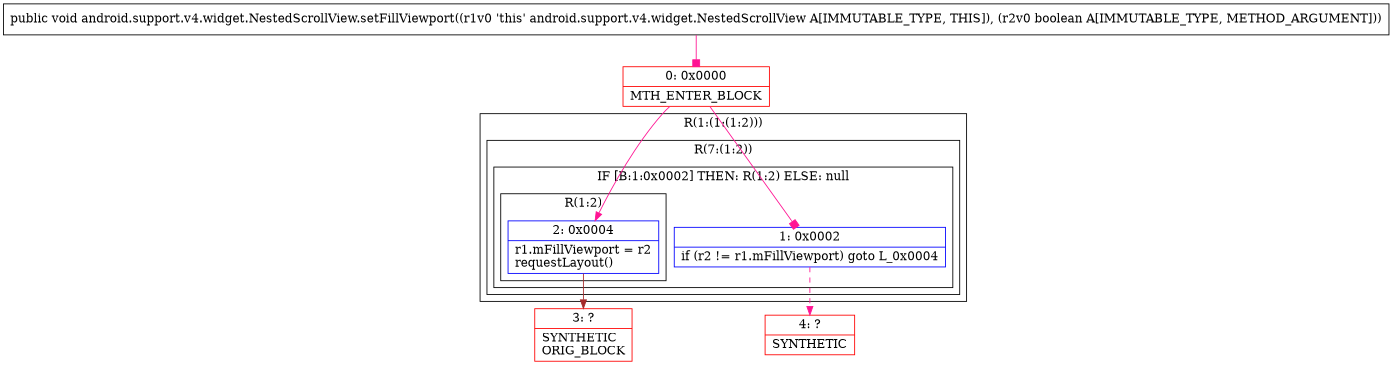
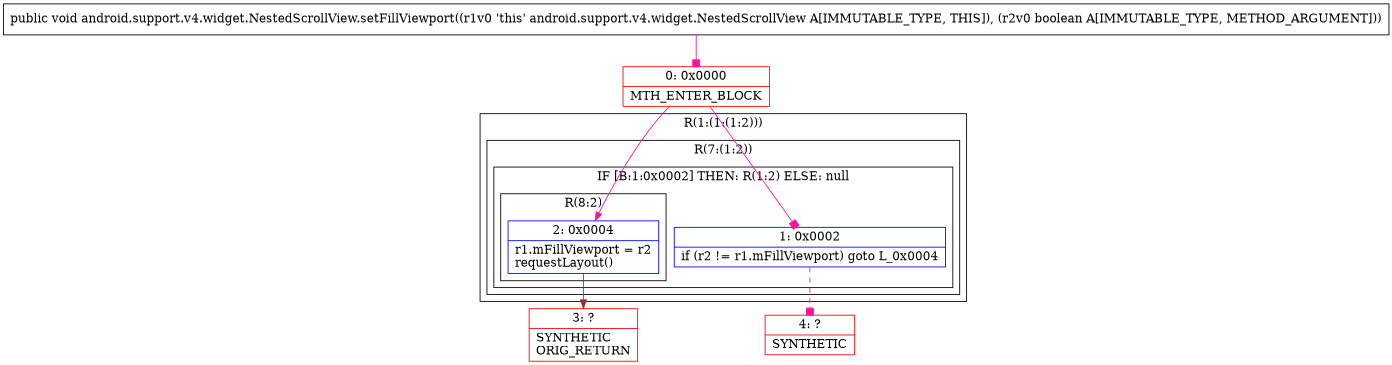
(583, 204) -> (583, 204)
(810, 282) -> (810, 282)
(583, 351) -> (583, 351)
